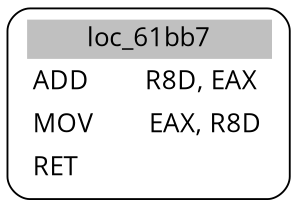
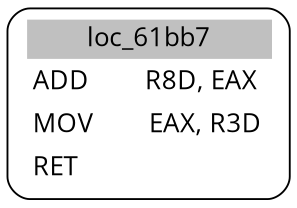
(148, 124) -> (148, 124)
